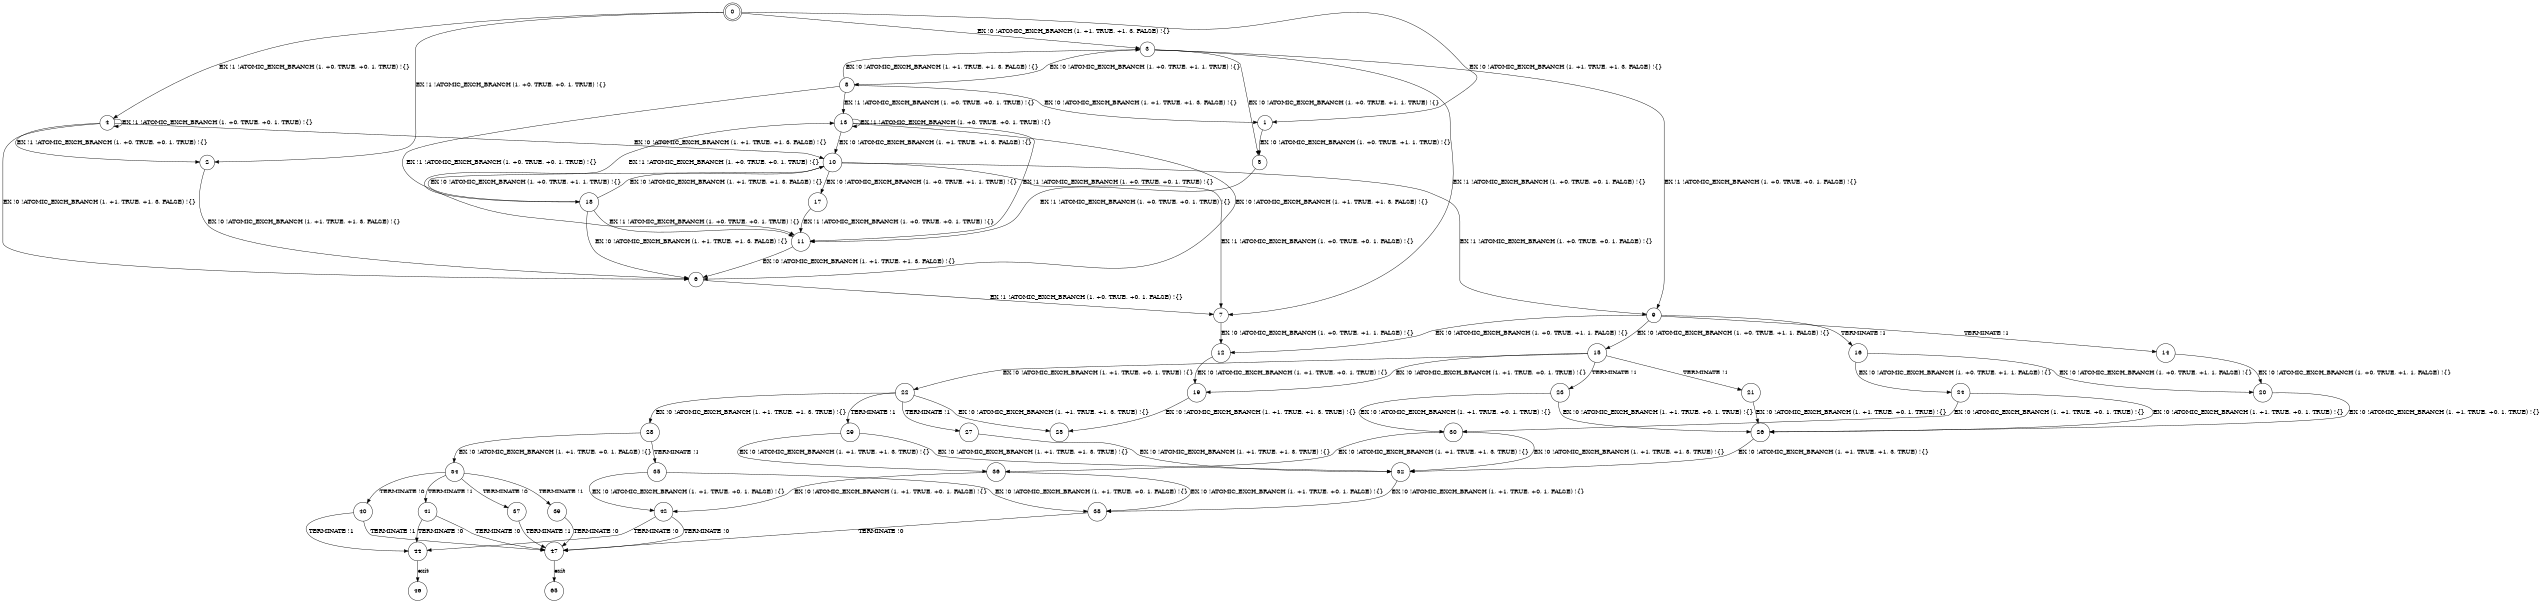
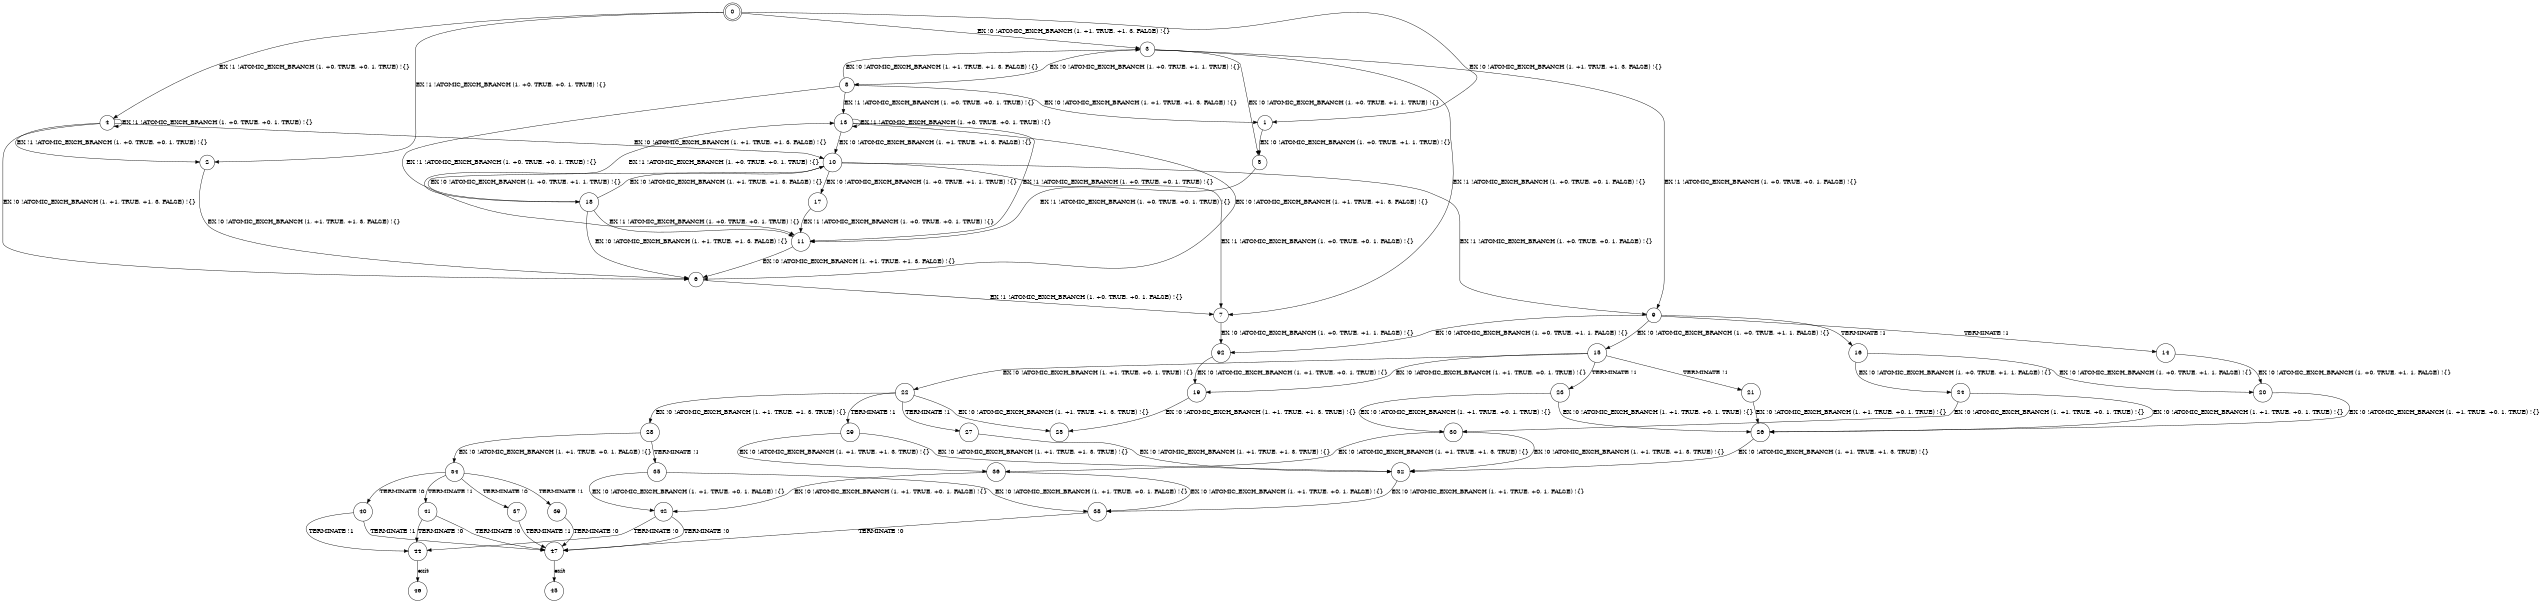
(1221, 353) -> (1221, 353)
(554, 591) -> (554, 591)
